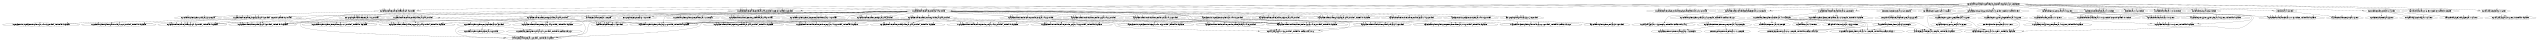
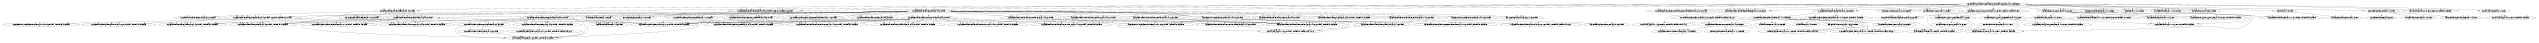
(198, 18) -> (198, 18)
(1724, 25) -> (1724, 25)
